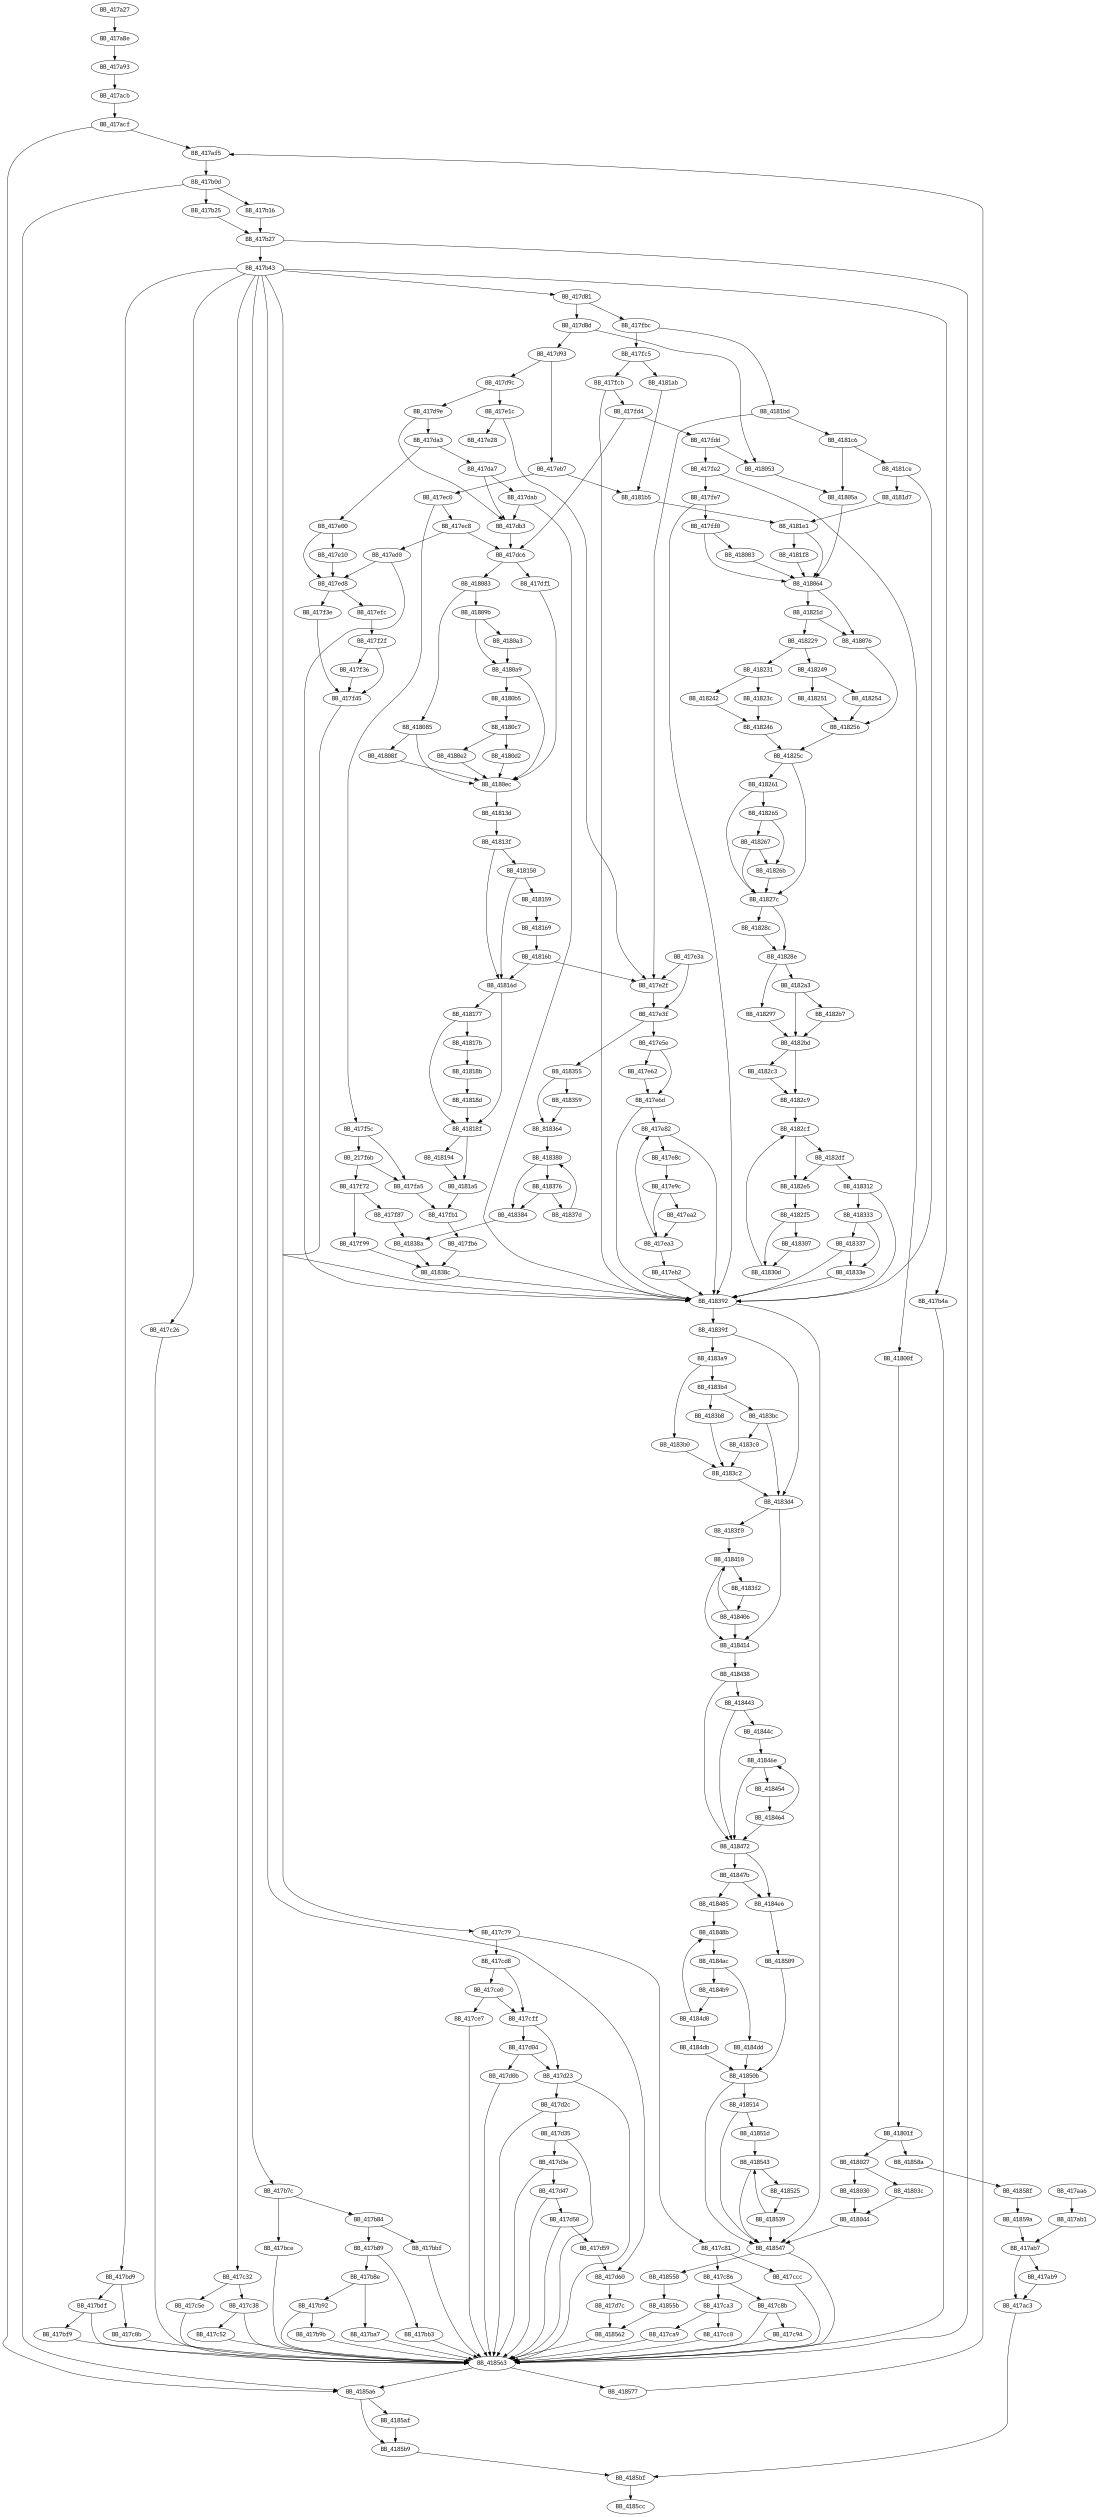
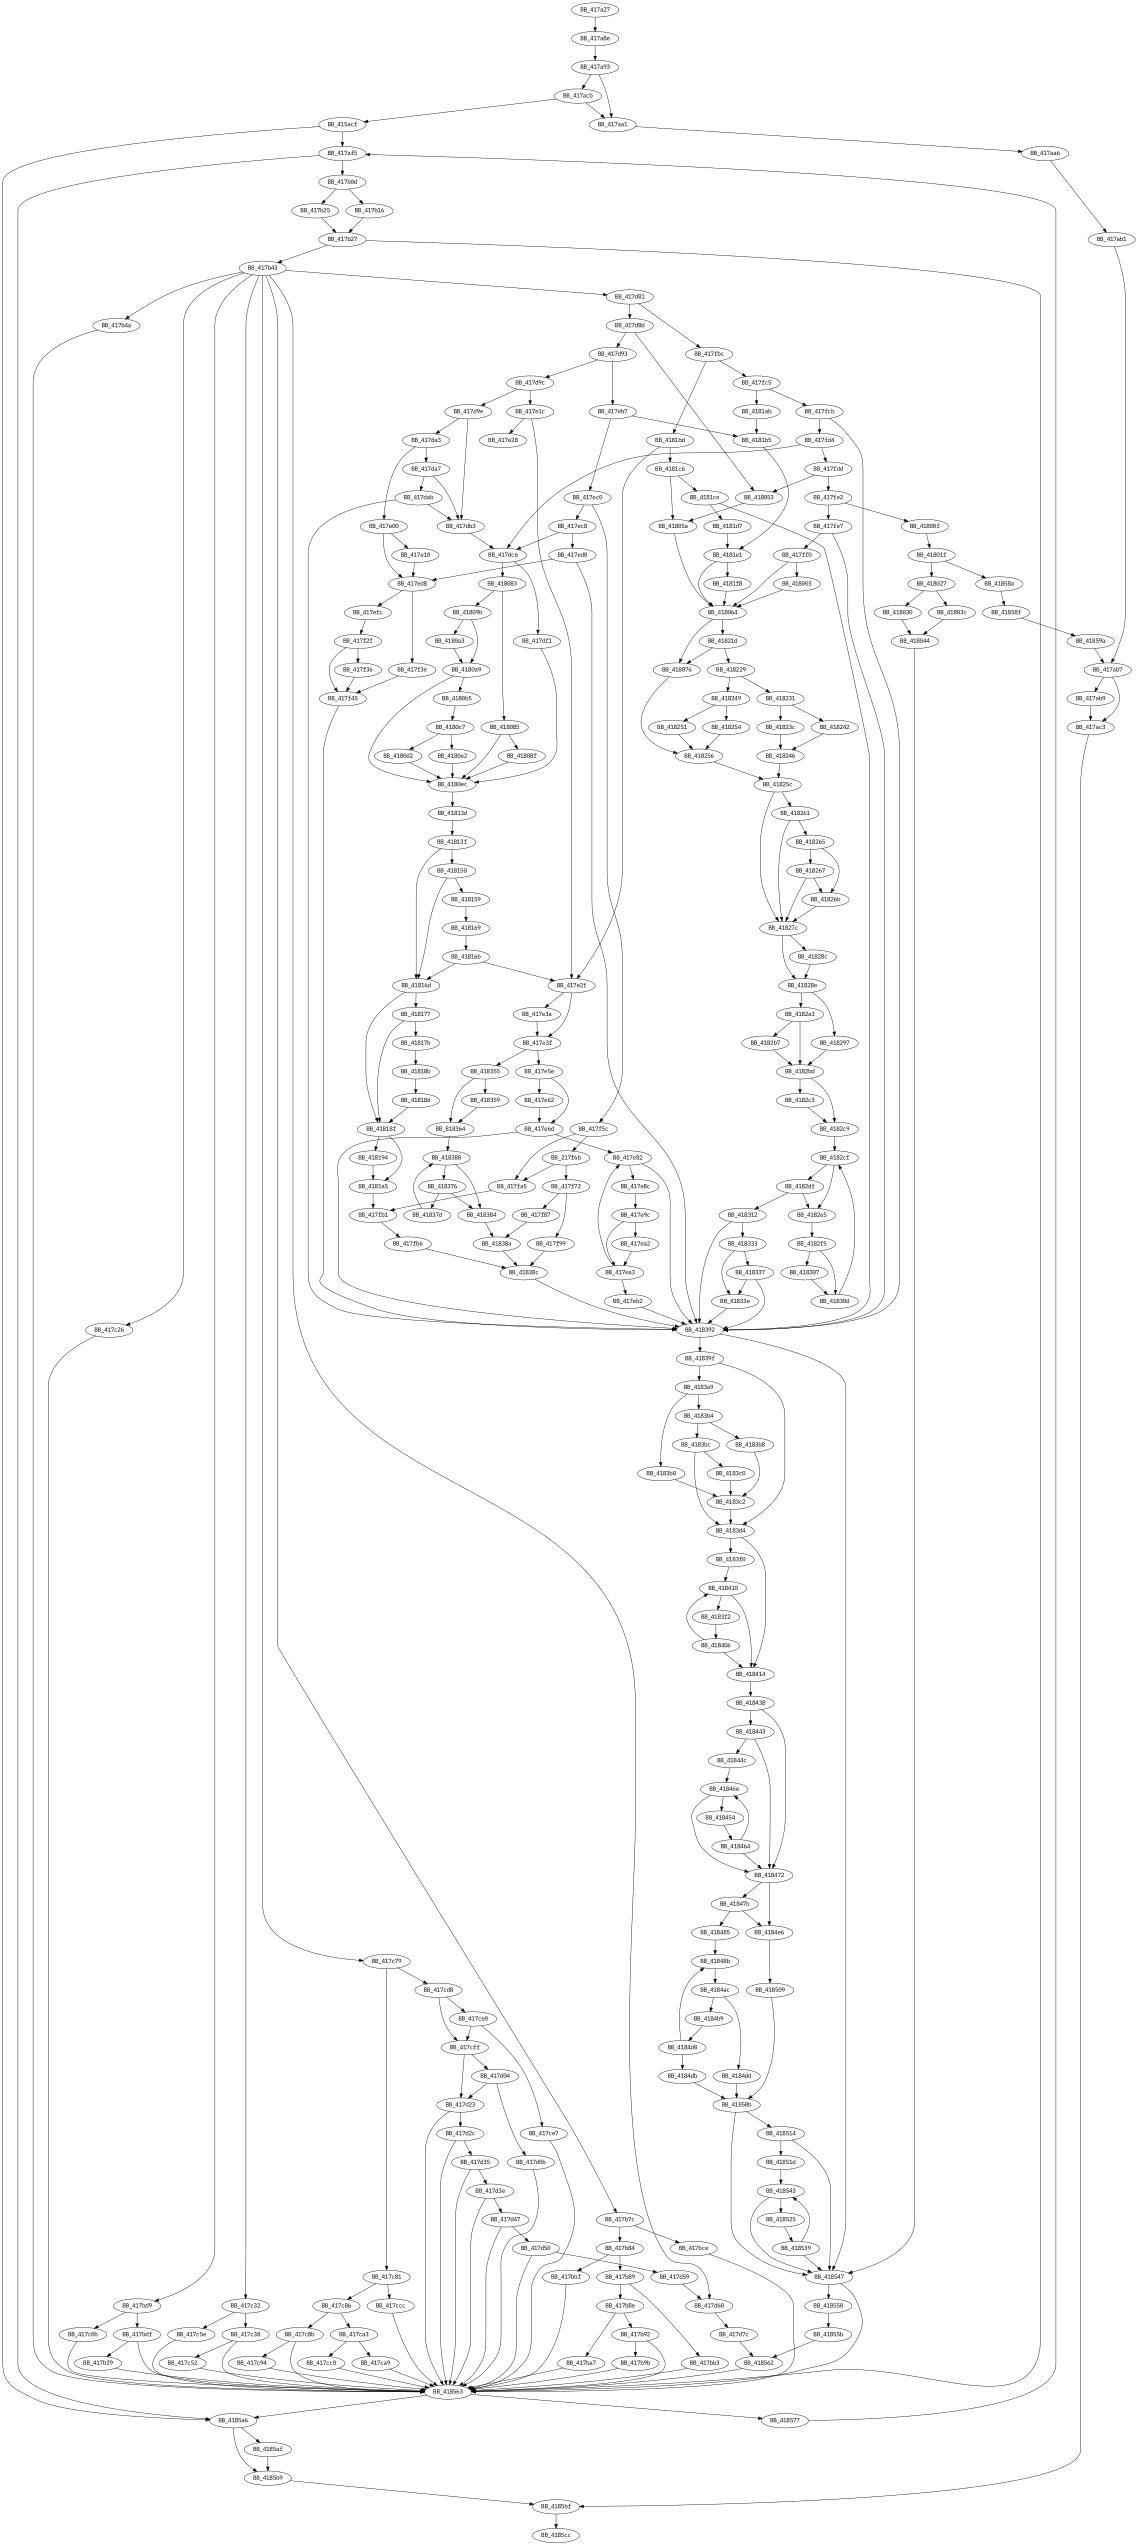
(115, 125) -> (342, 125)
none -> (613, 125)
(673, 970) -> (556, 999)
(23, 1359) -> (18, 1234)
